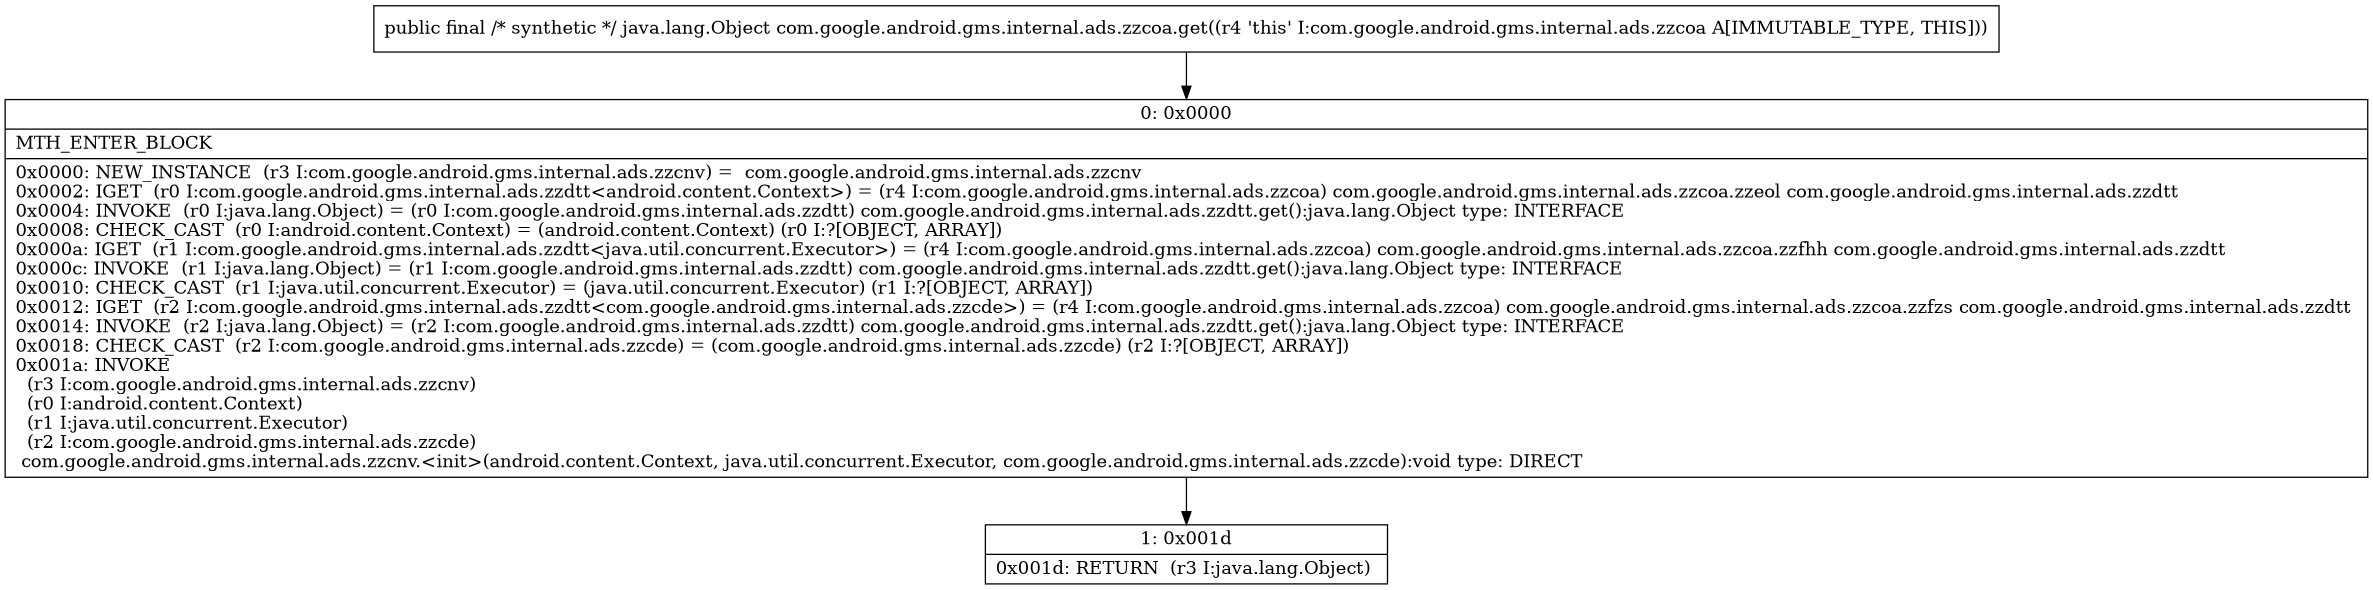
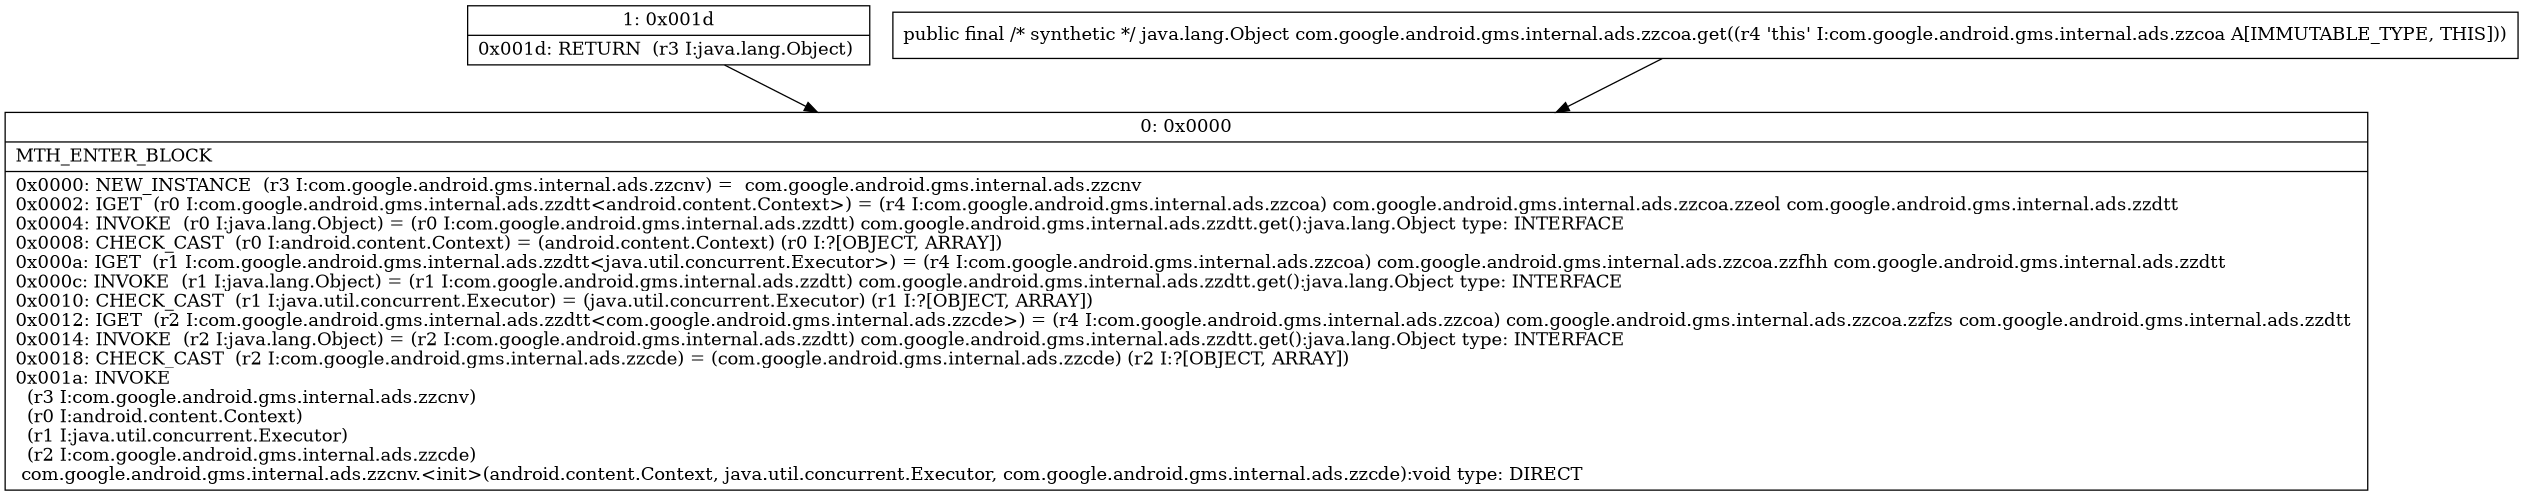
(1186, 495) -> (765, 86)
